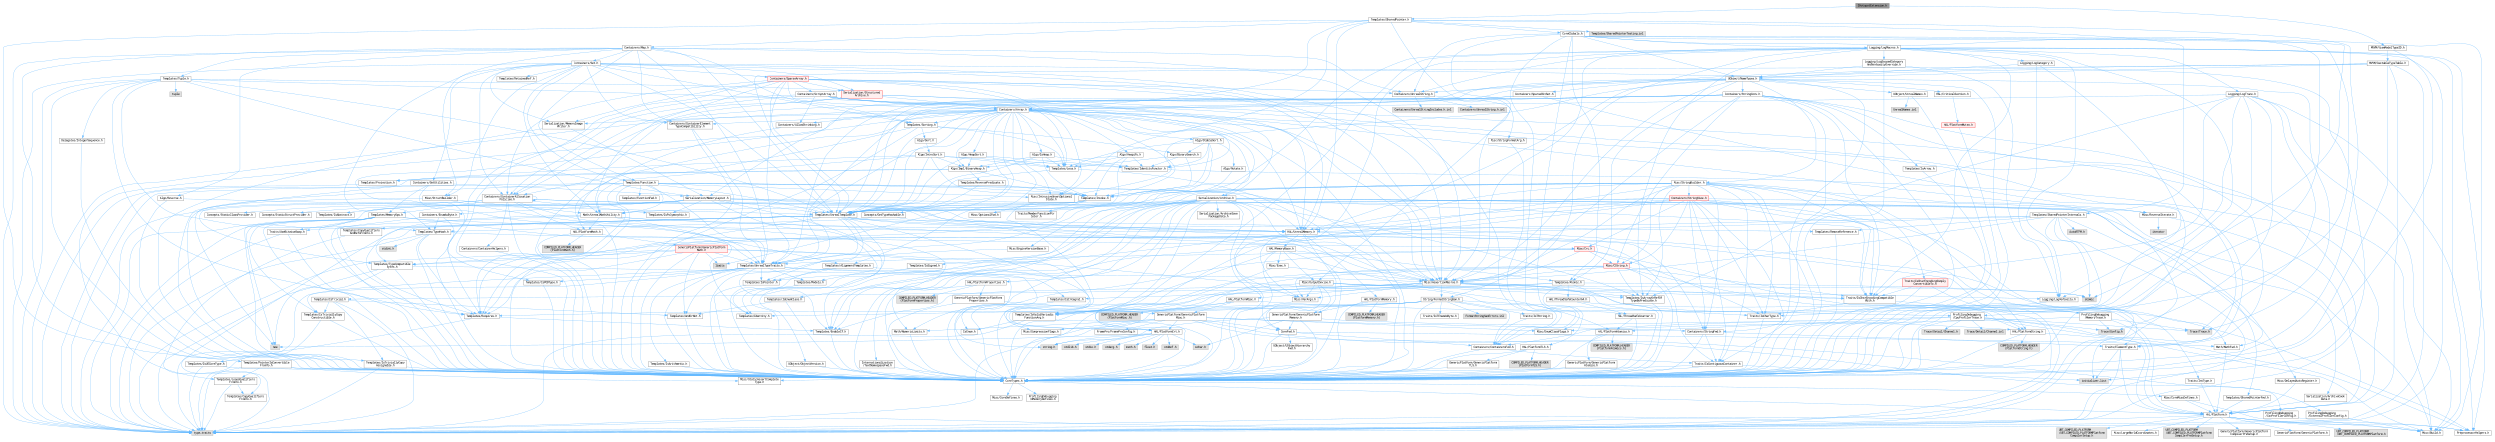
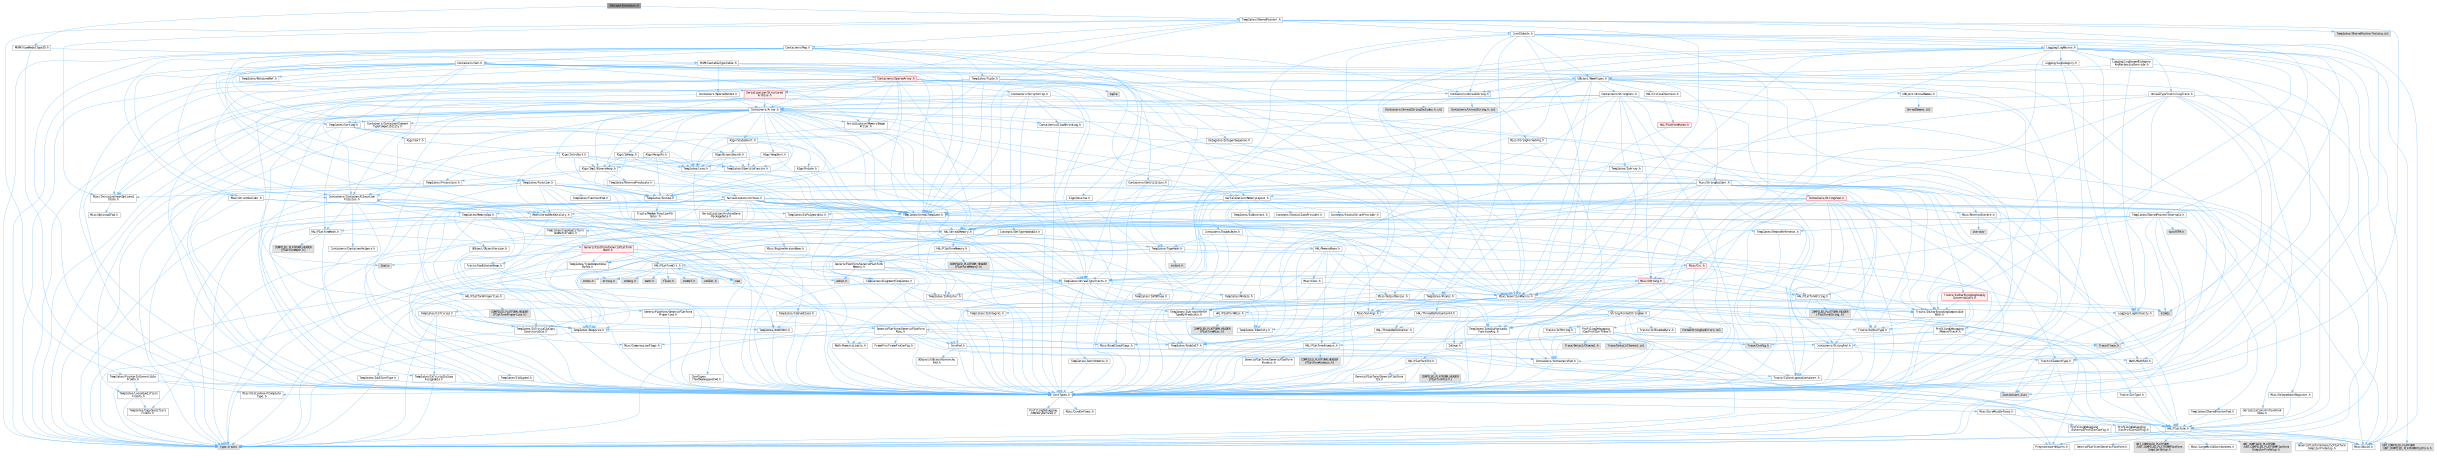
(2454, 64) -> (2388, 106)
(2242, 94) -> (2172, 94)
(1326, 239) -> (1008, 319)
(1317, 277) -> (1135, 274)
(877, 364) -> (706, 378)
